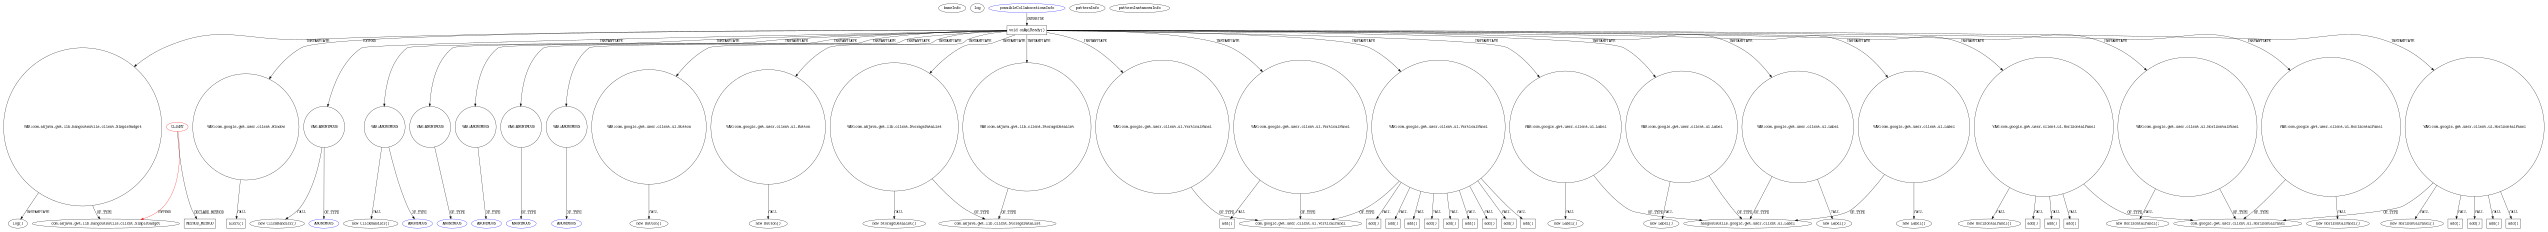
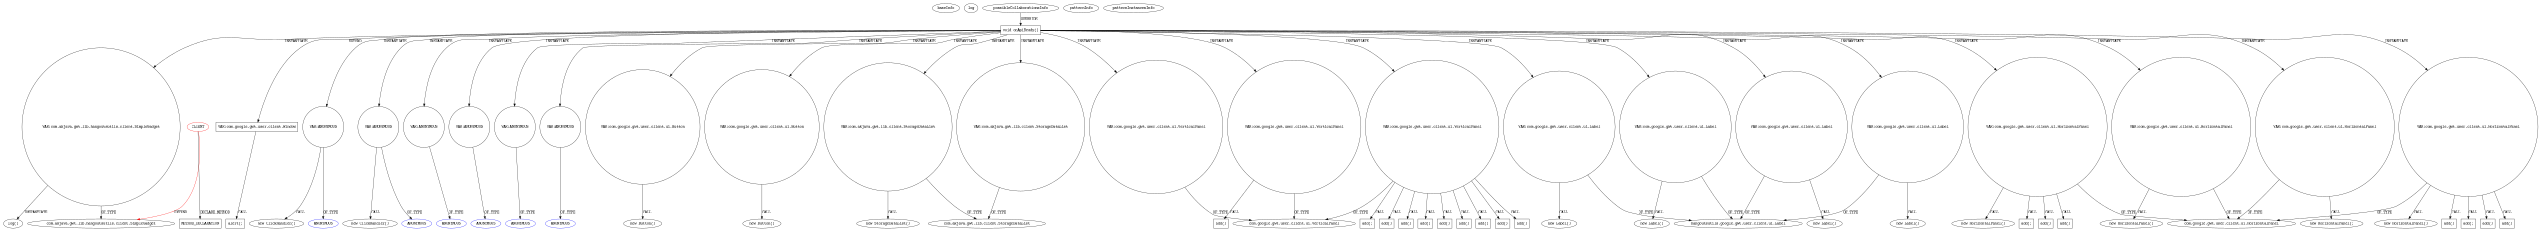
(1027, 8) -> (1021, 8)
(246, 127) -> (257, 127)
(200, 224) -> (200, 224)
